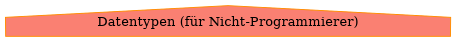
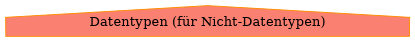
(228, 23) -> (208, 23)
